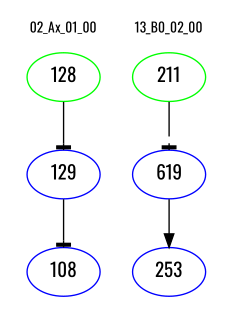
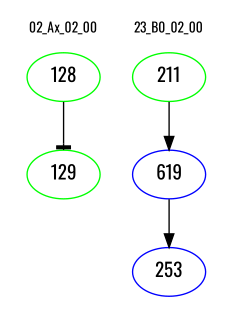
(64, 29) -> (64, 29)
(169, 29) -> (169, 29)
(169, 119) -> (169, 119)
(64, 175) -> (64, 175)
(64, 272) -> none
